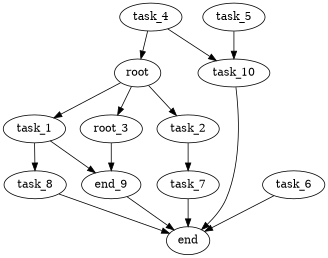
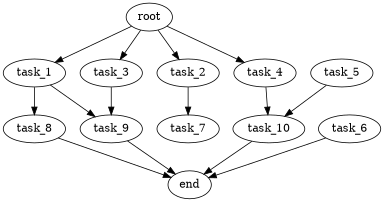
(145, 41) -> (202, 43)
(111, 129) -> (111, 73)
(111, 185) -> (111, 129)
(188, 209) -> none
